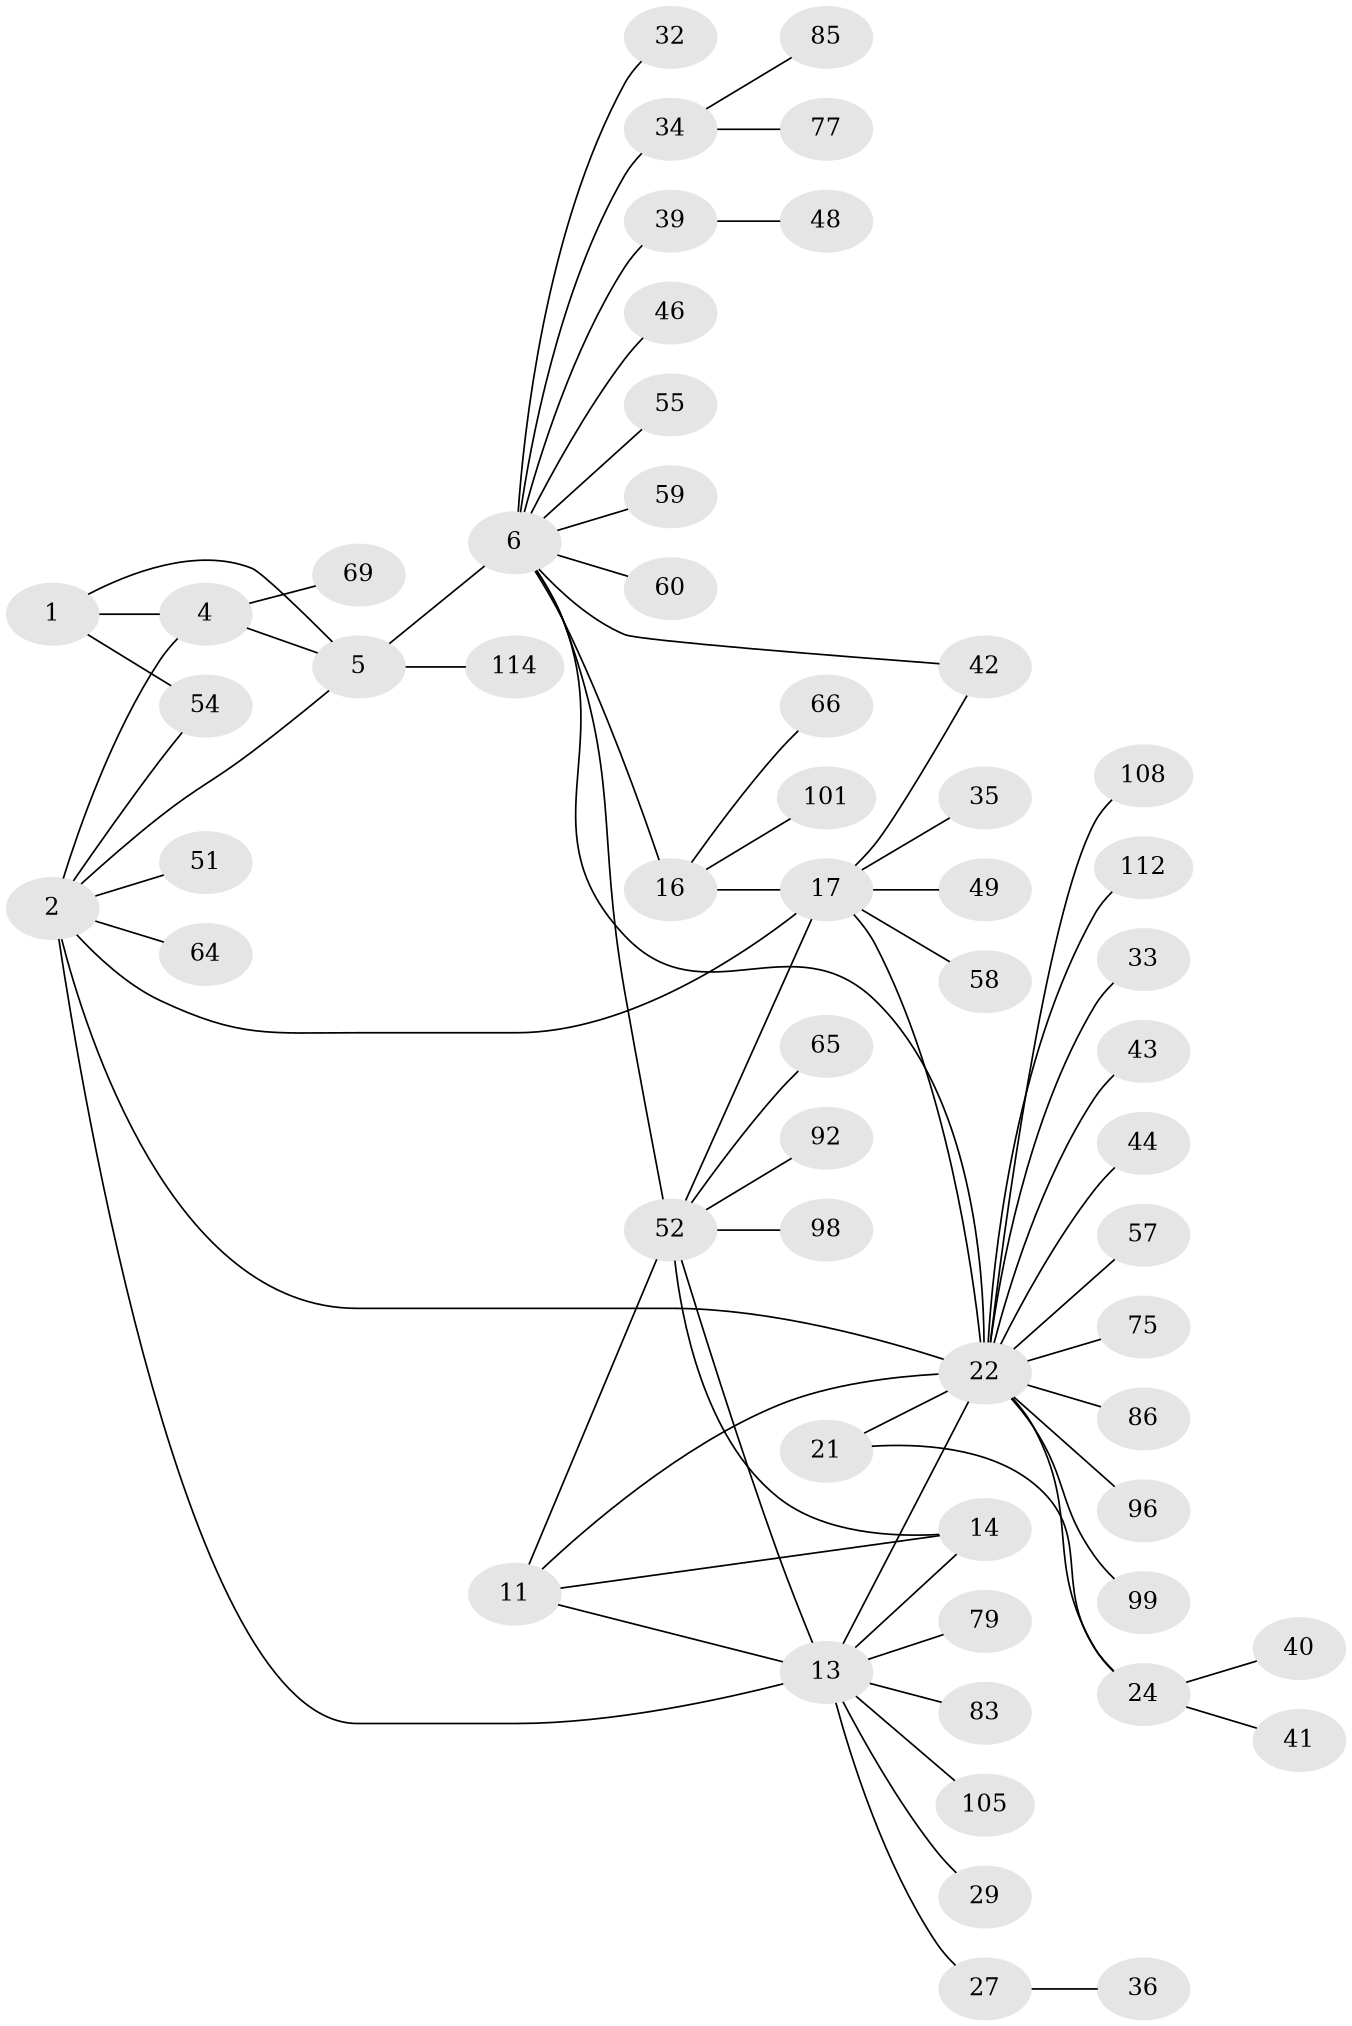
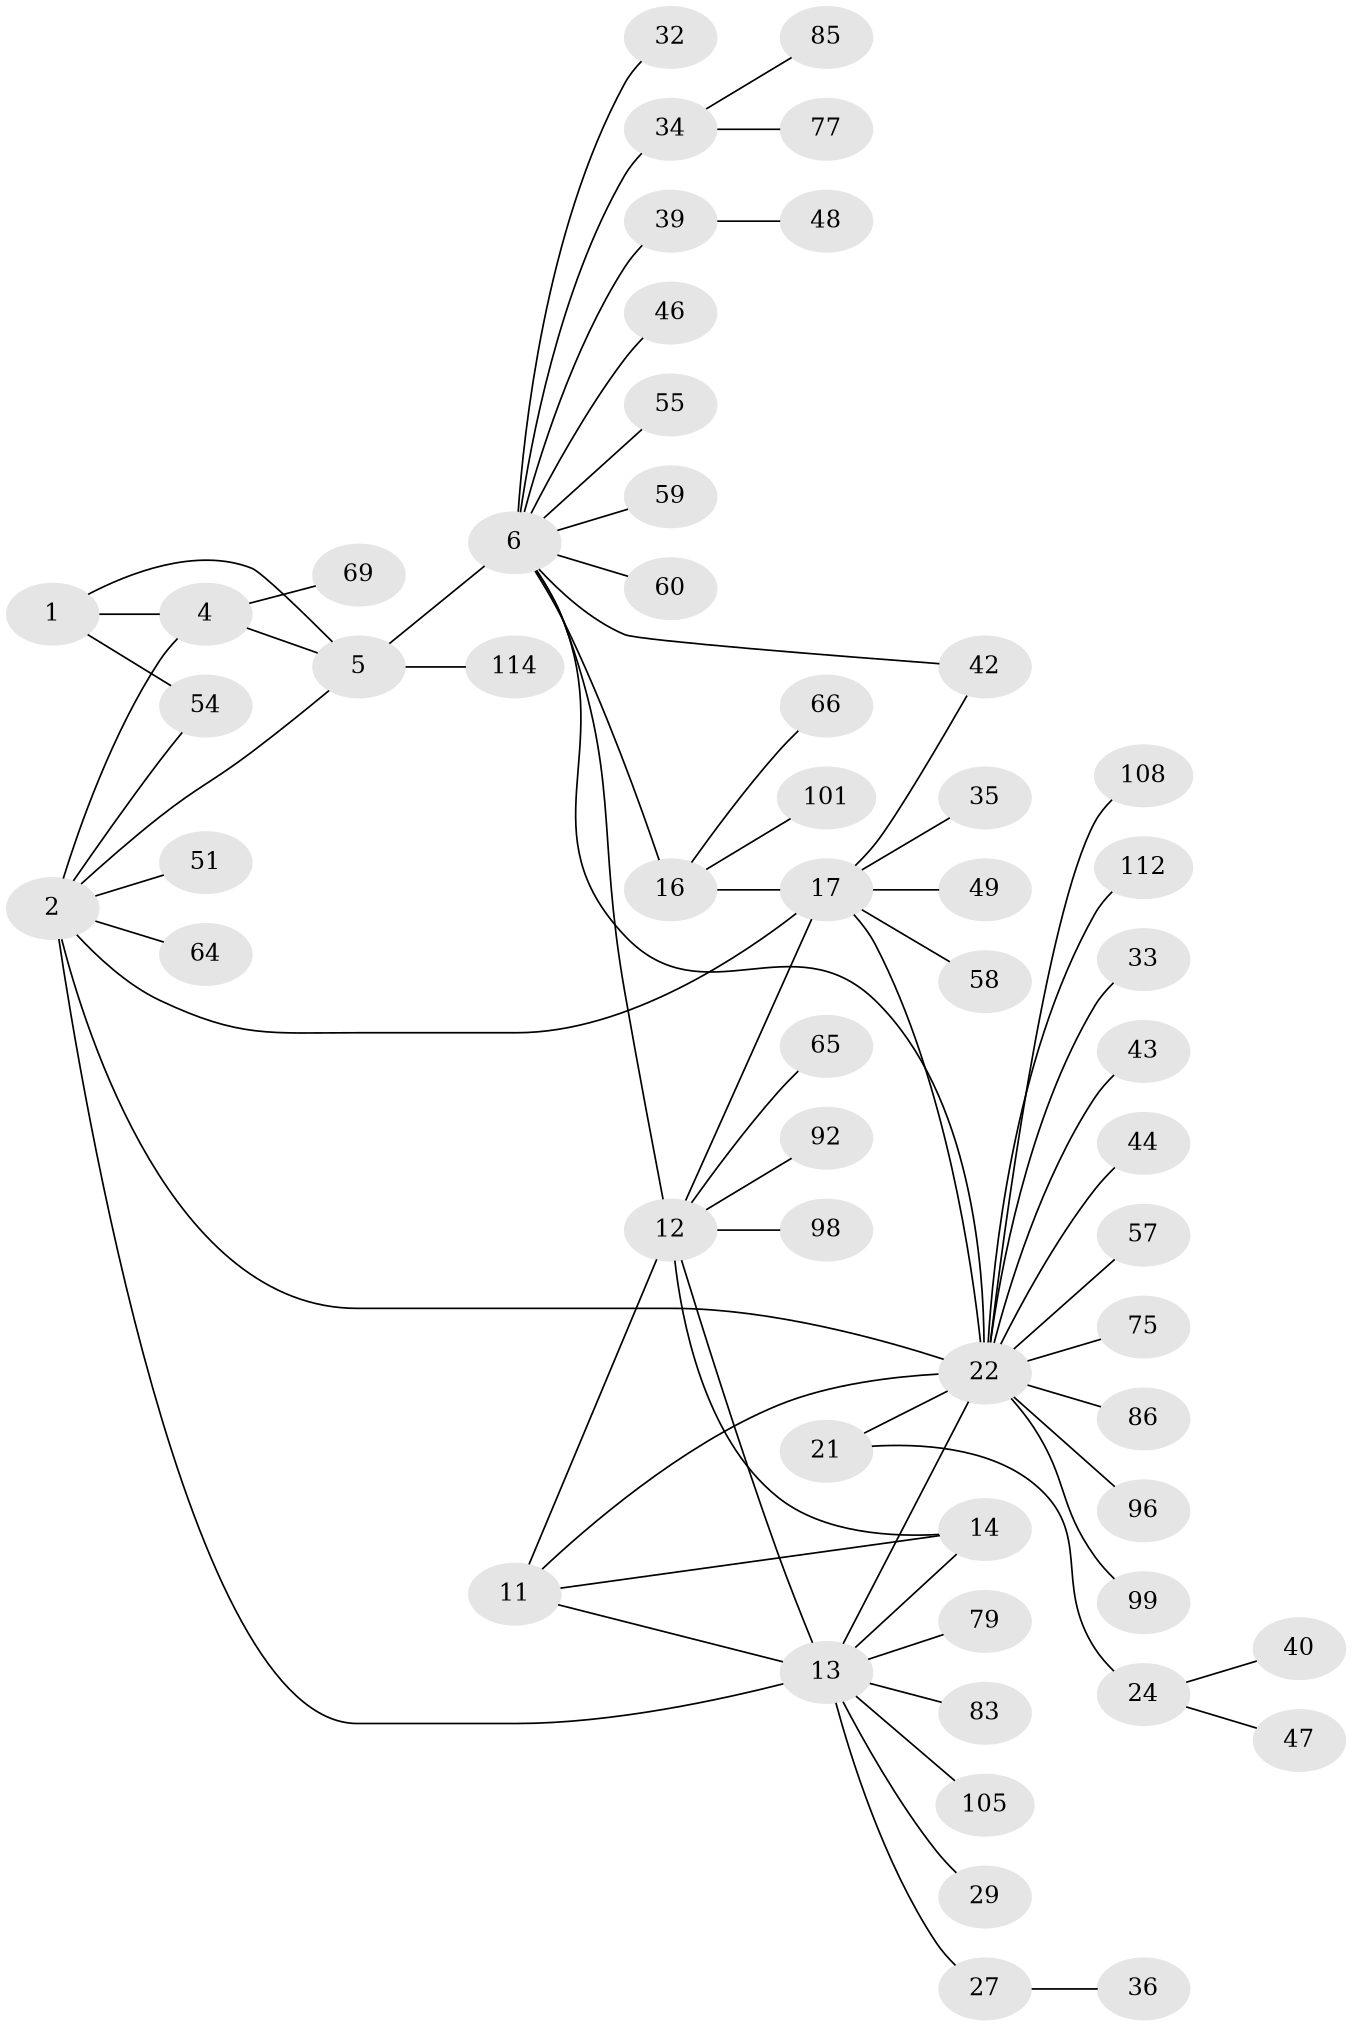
(671, 1230) -> (671, 1230)
(1063, 1535) -> none
(1299, 1741) -> (1299, 1741)
